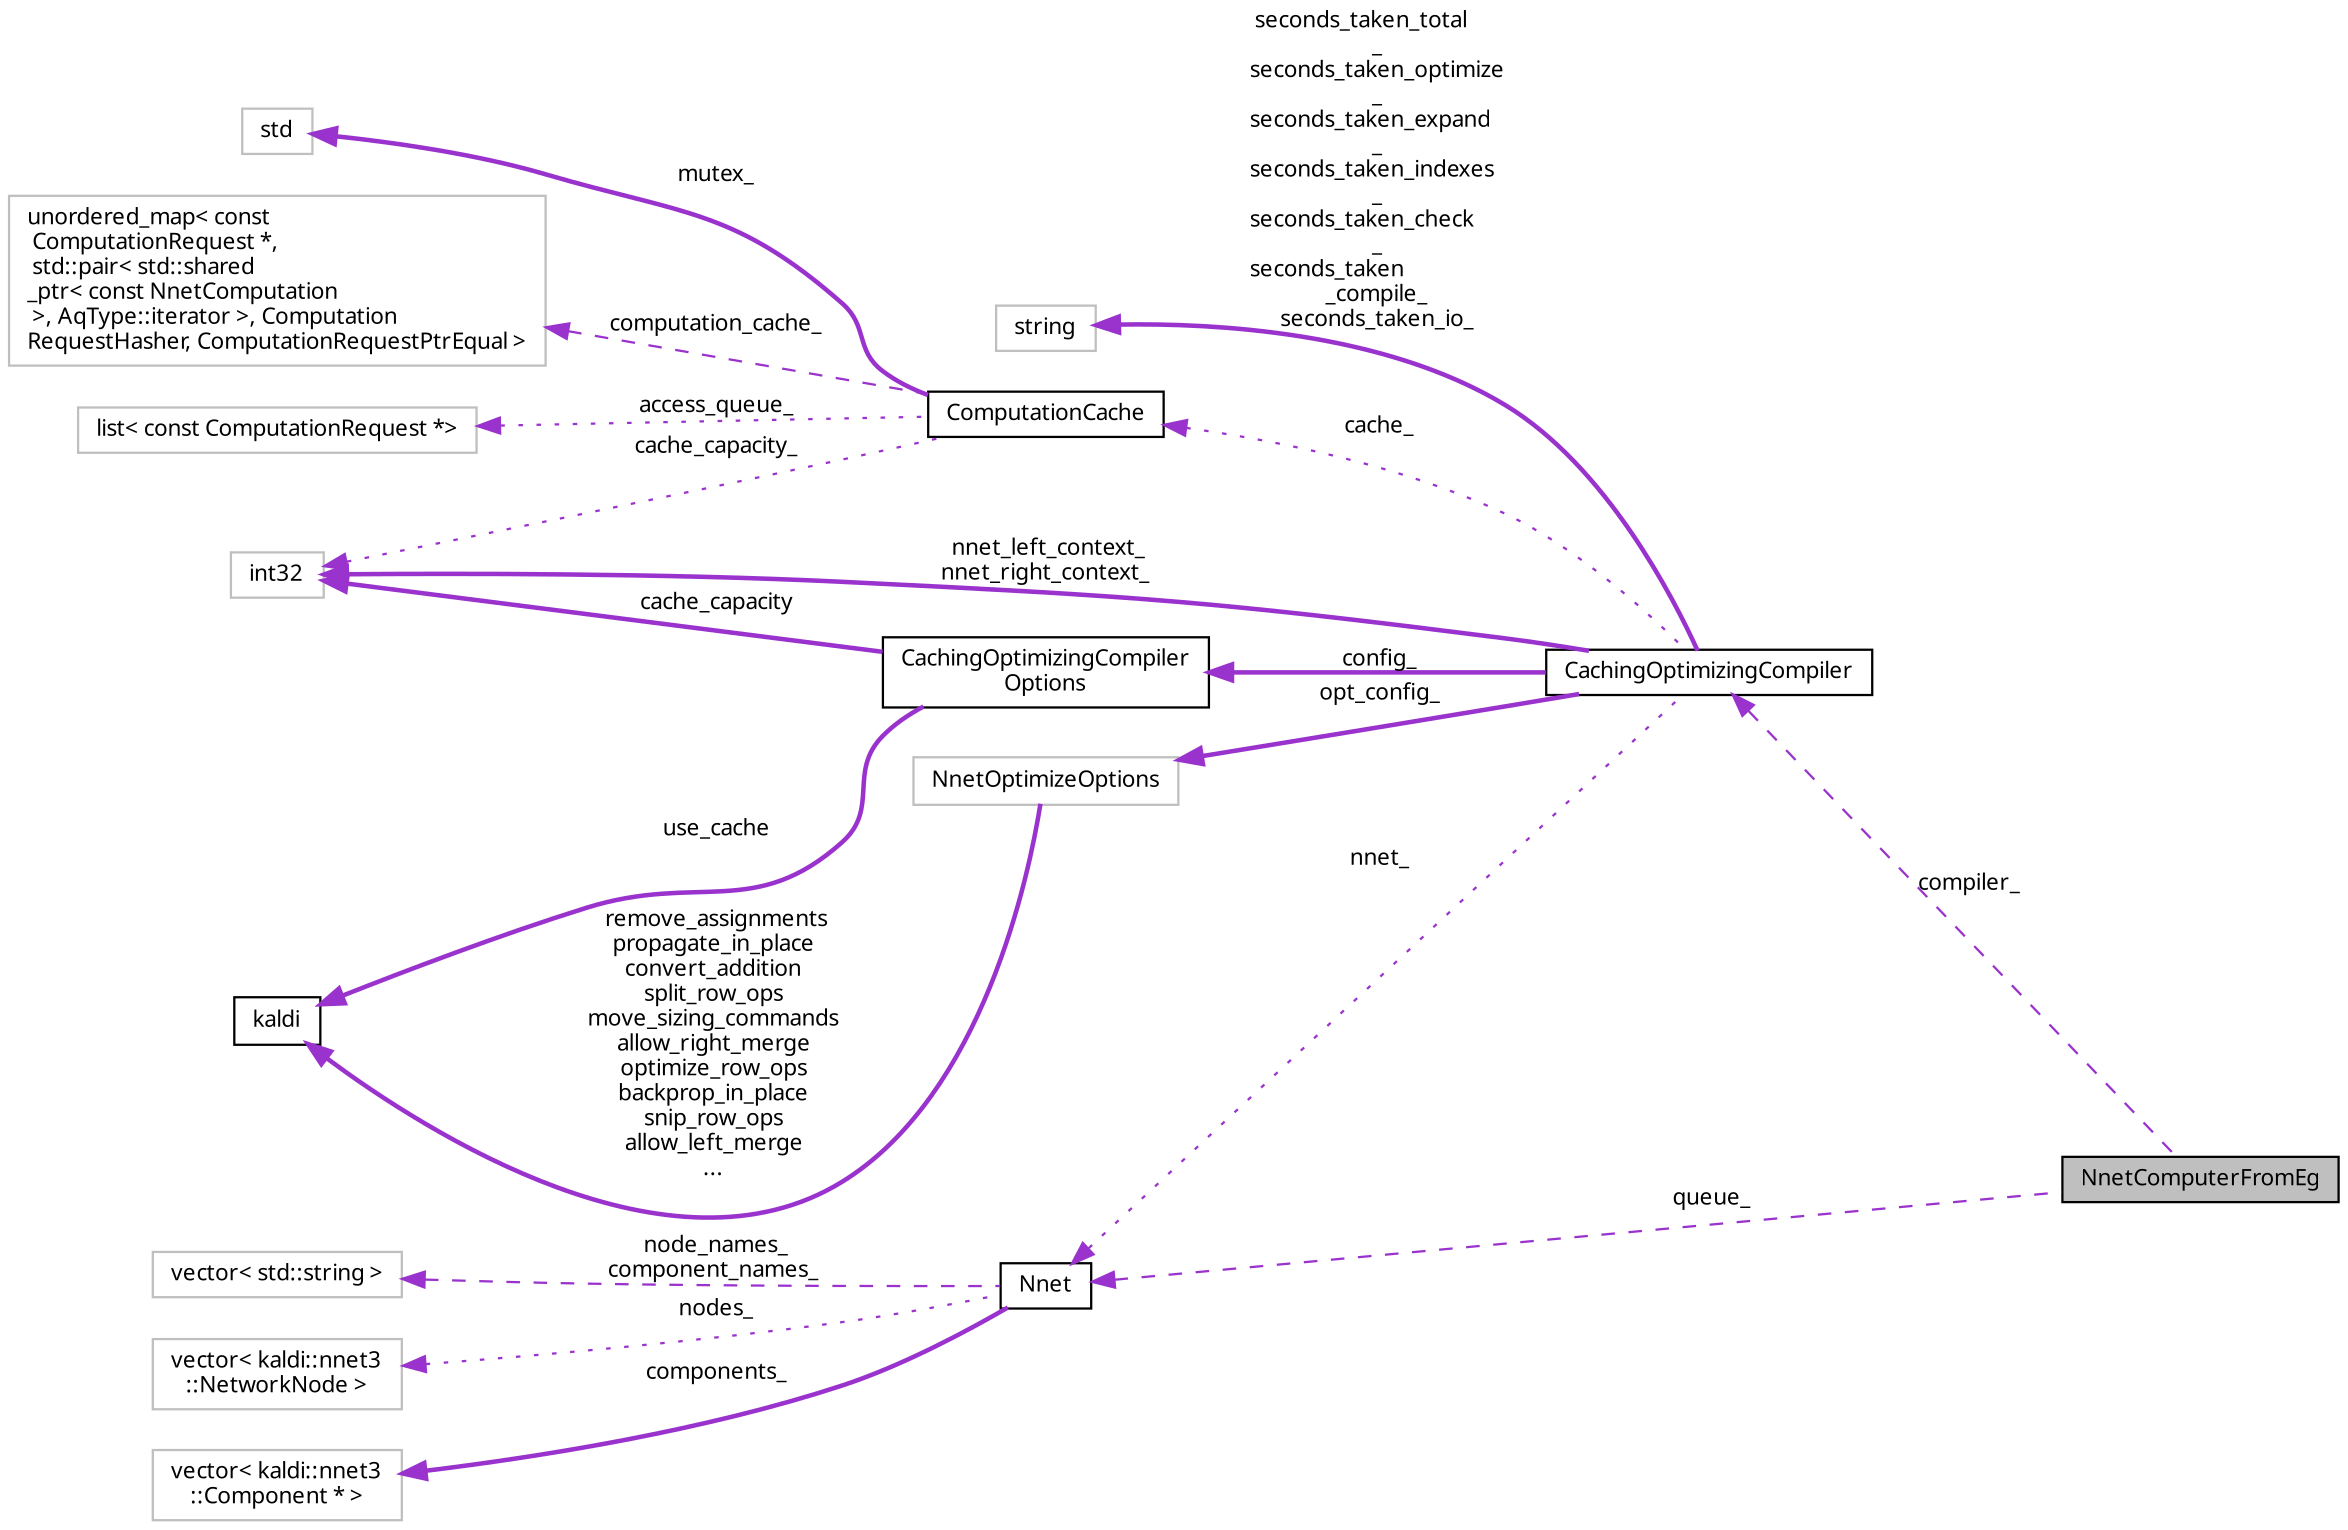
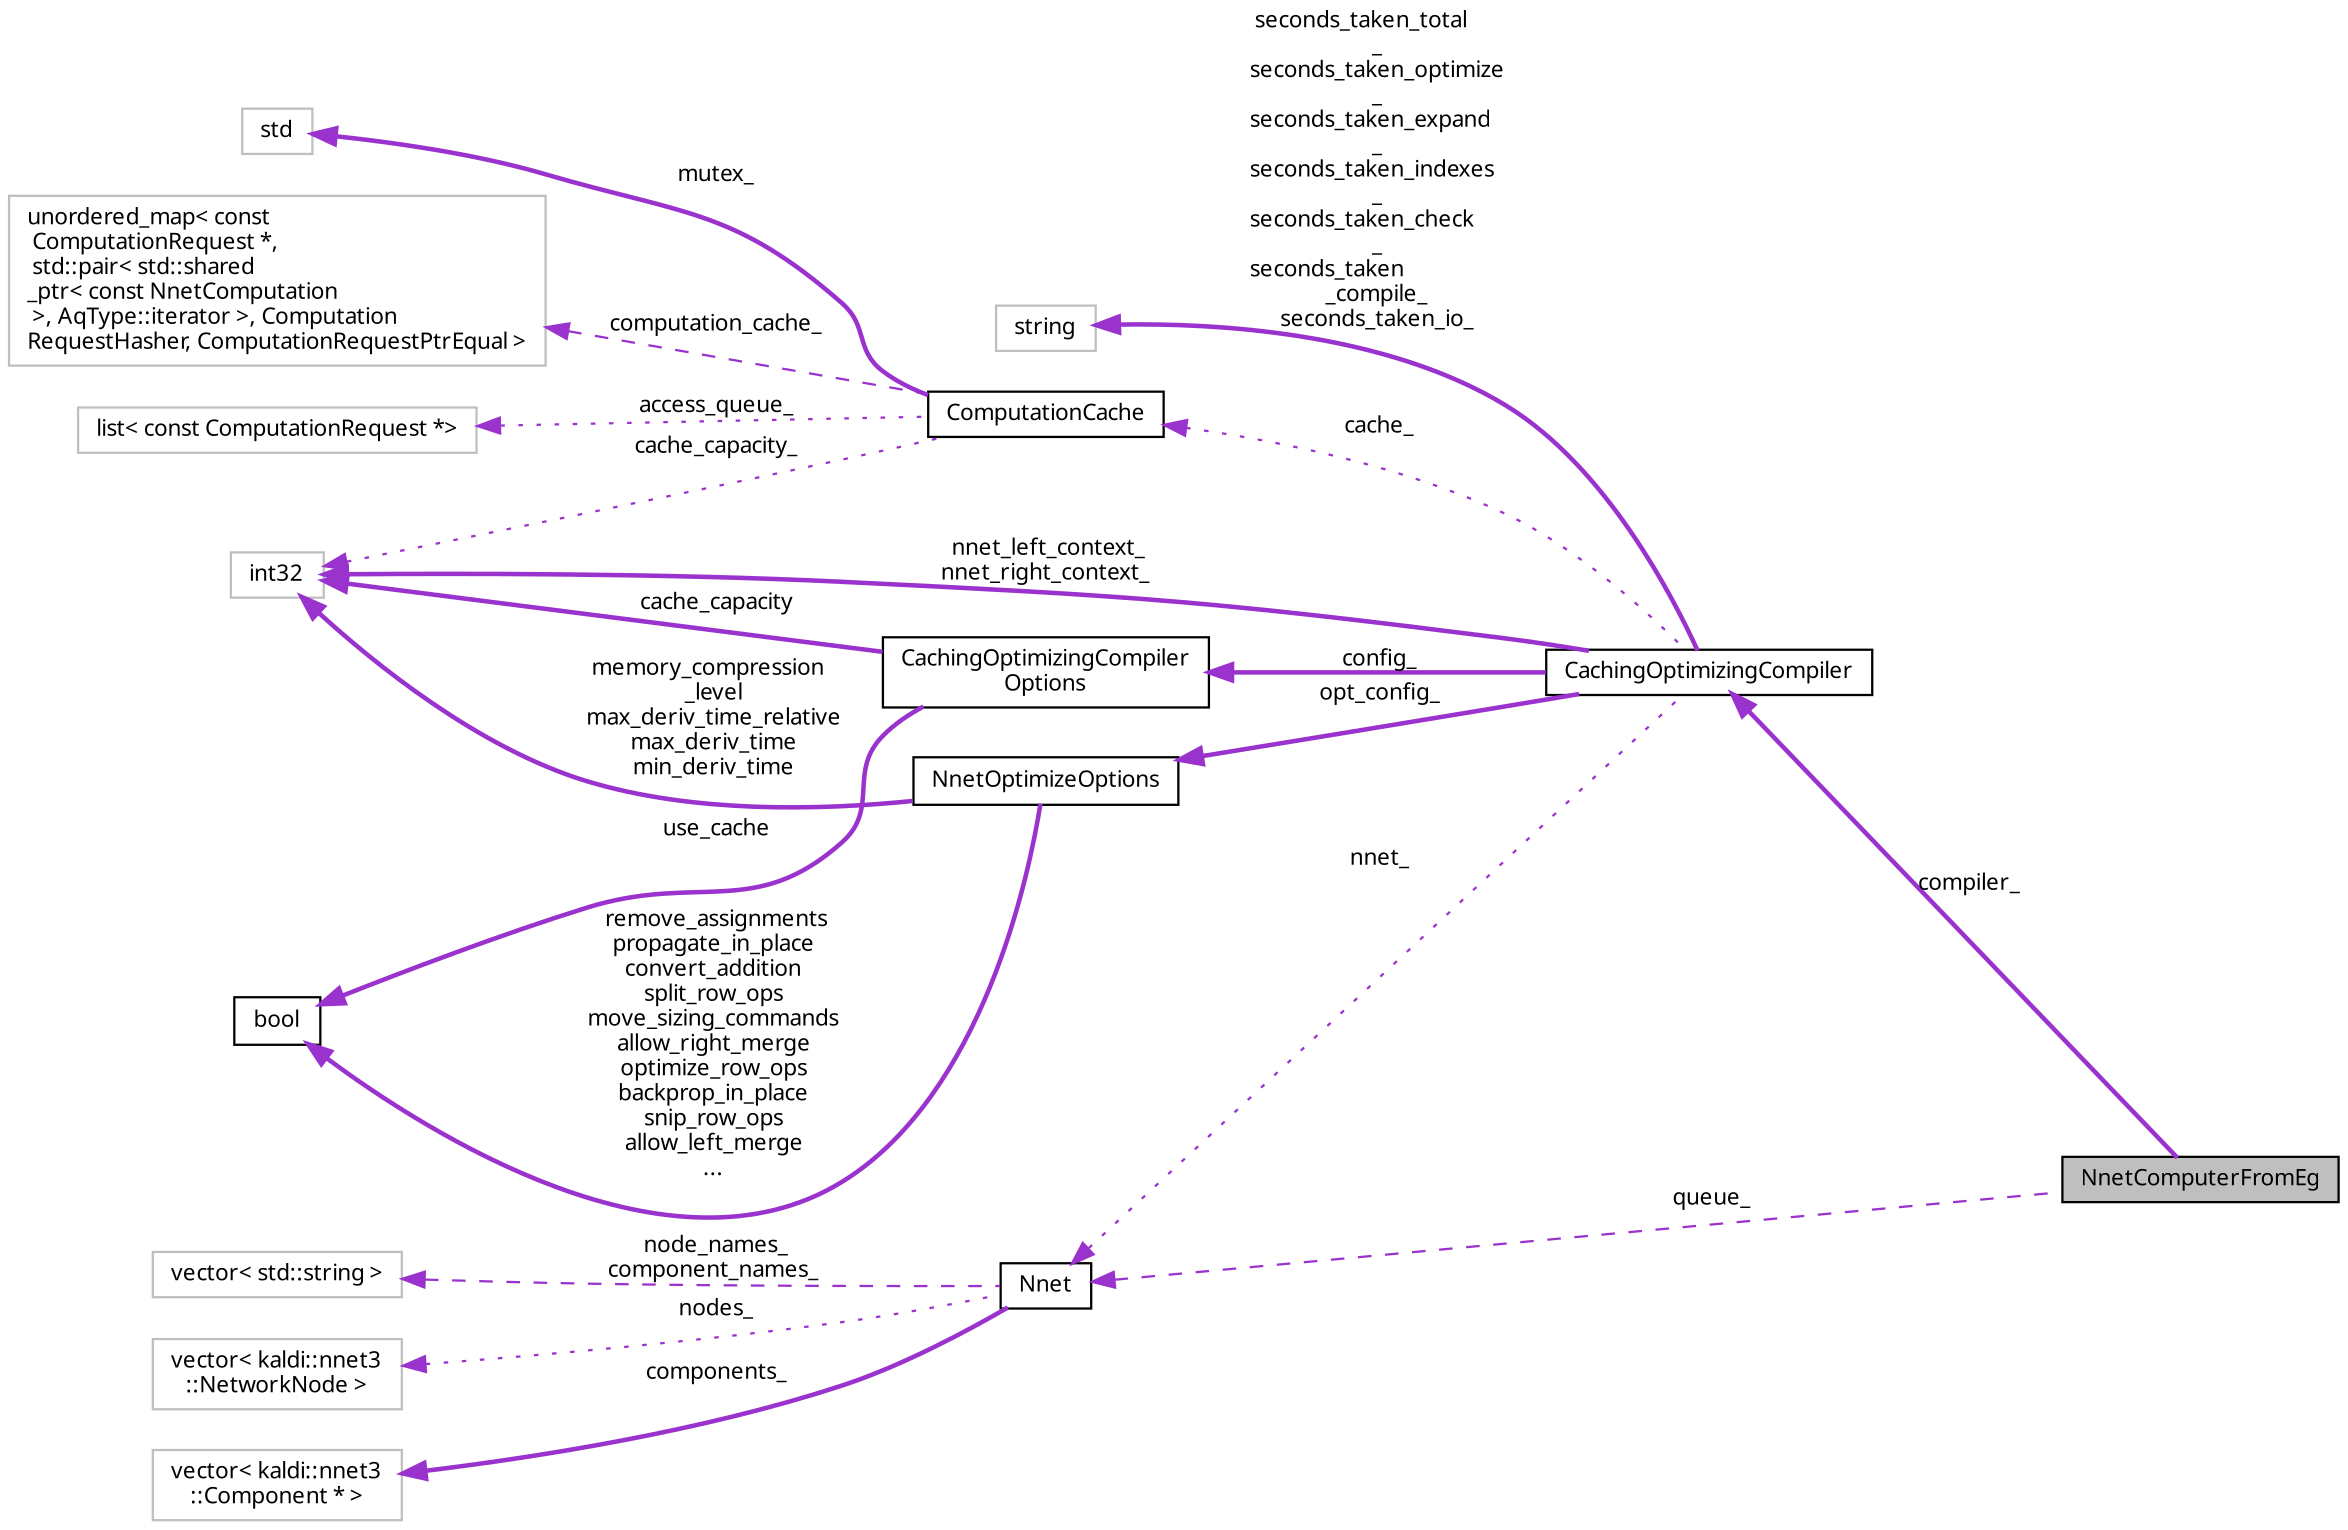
(1046, 781) -> (1046, 781)
none -> (591, 782)
(1963, 934) -> (1963, 934)
(277, 1021) -> (277, 1021)
